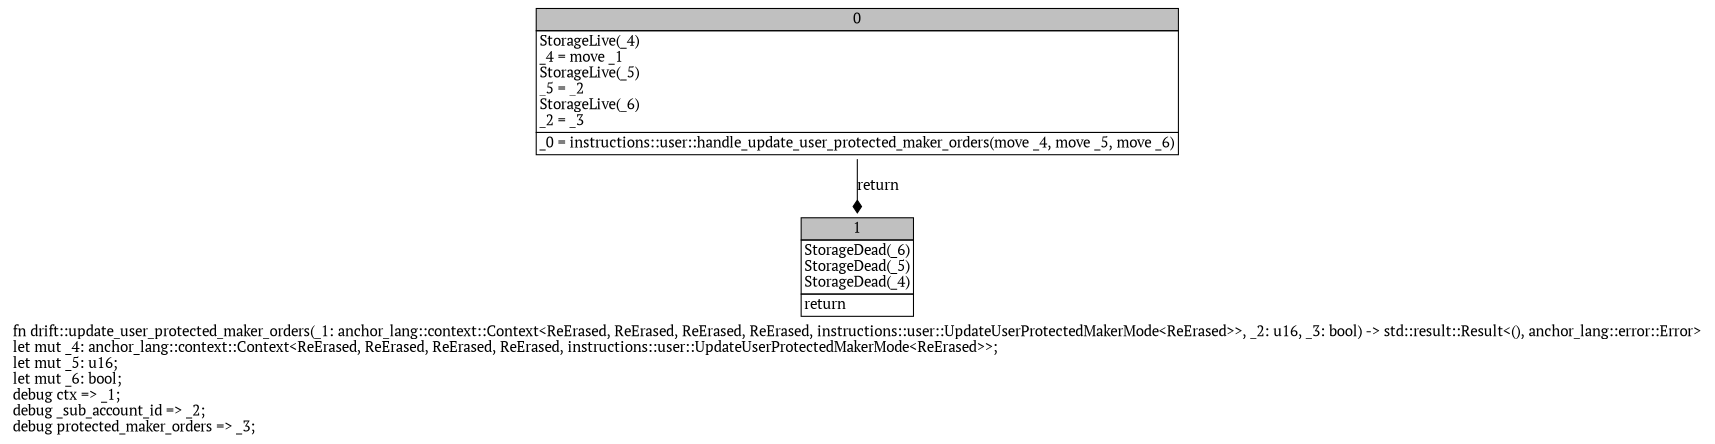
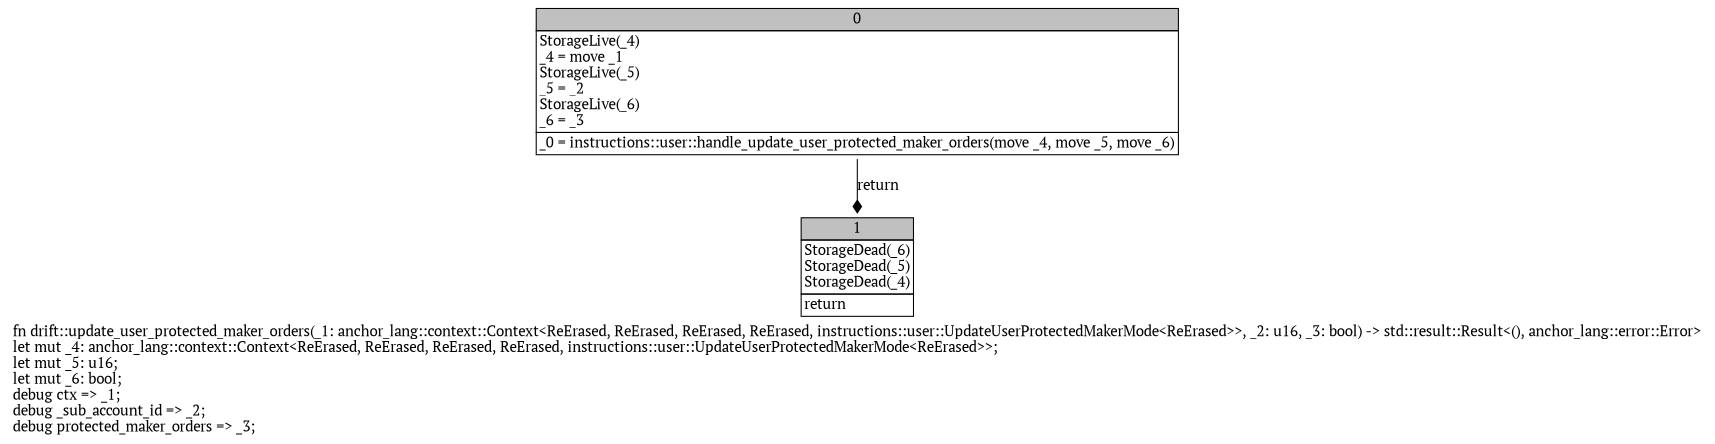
(562, 121) -> (562, 121)
